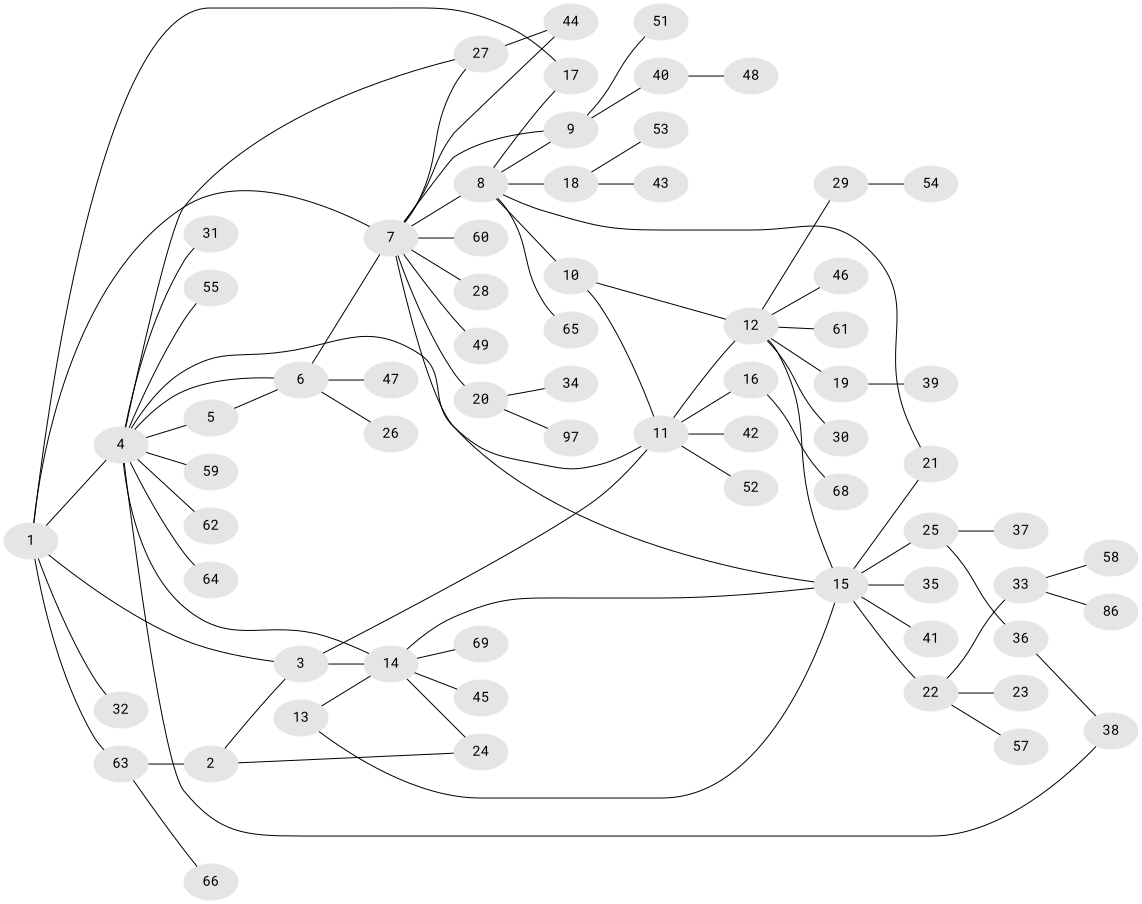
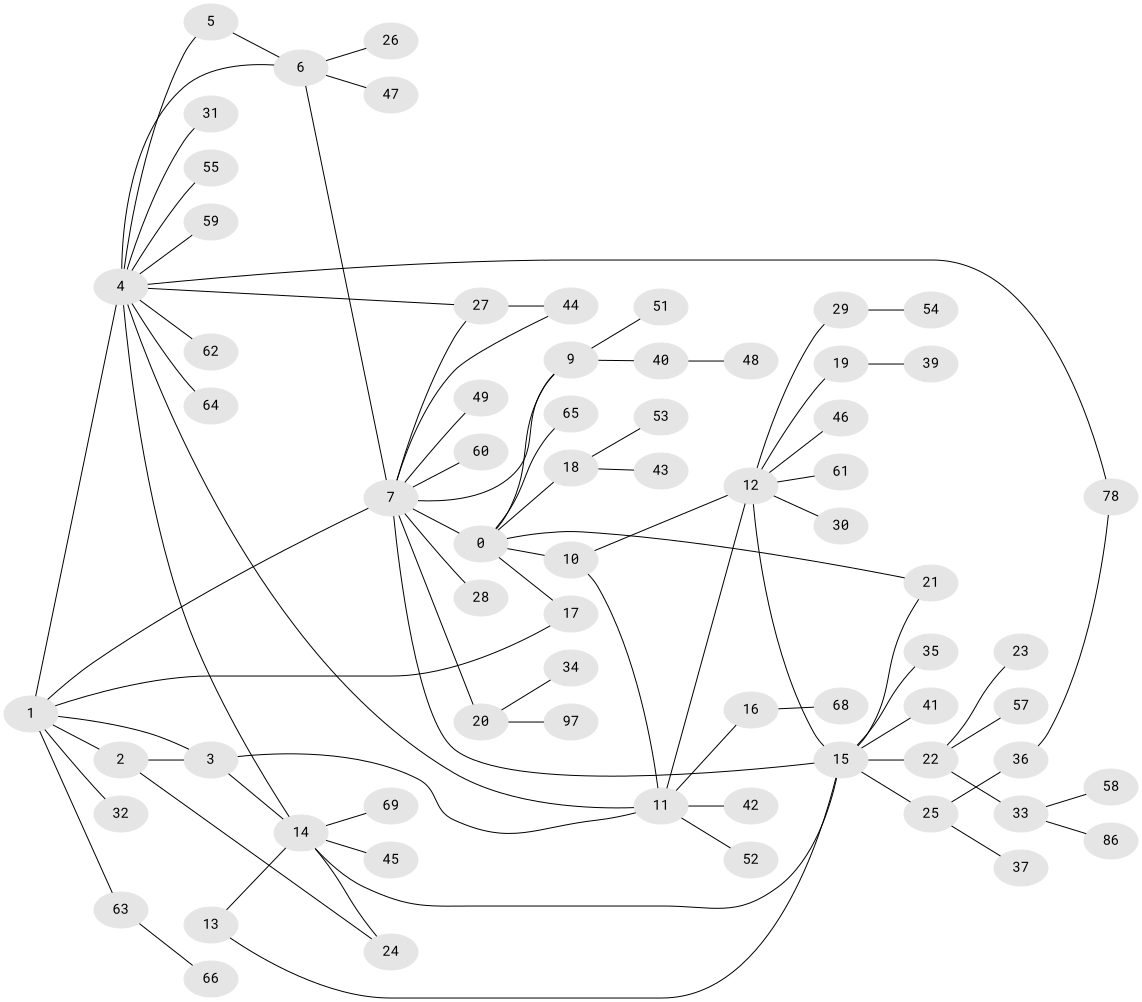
(481, 184) -> (481, 544)
(1111, 731) -> (1111, 497)
(166, 764) -> (76, 737)
